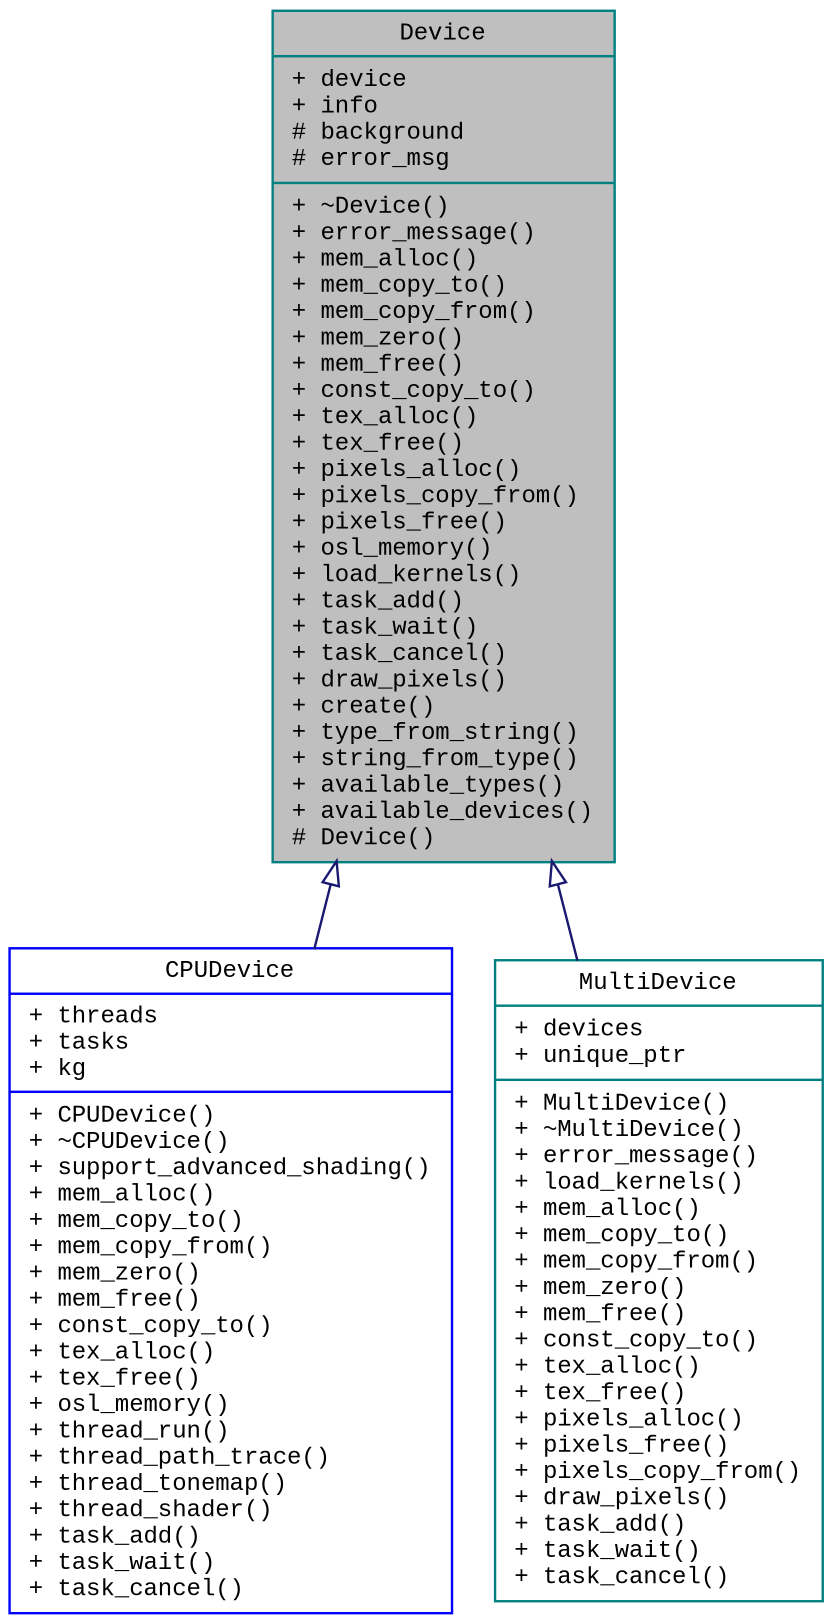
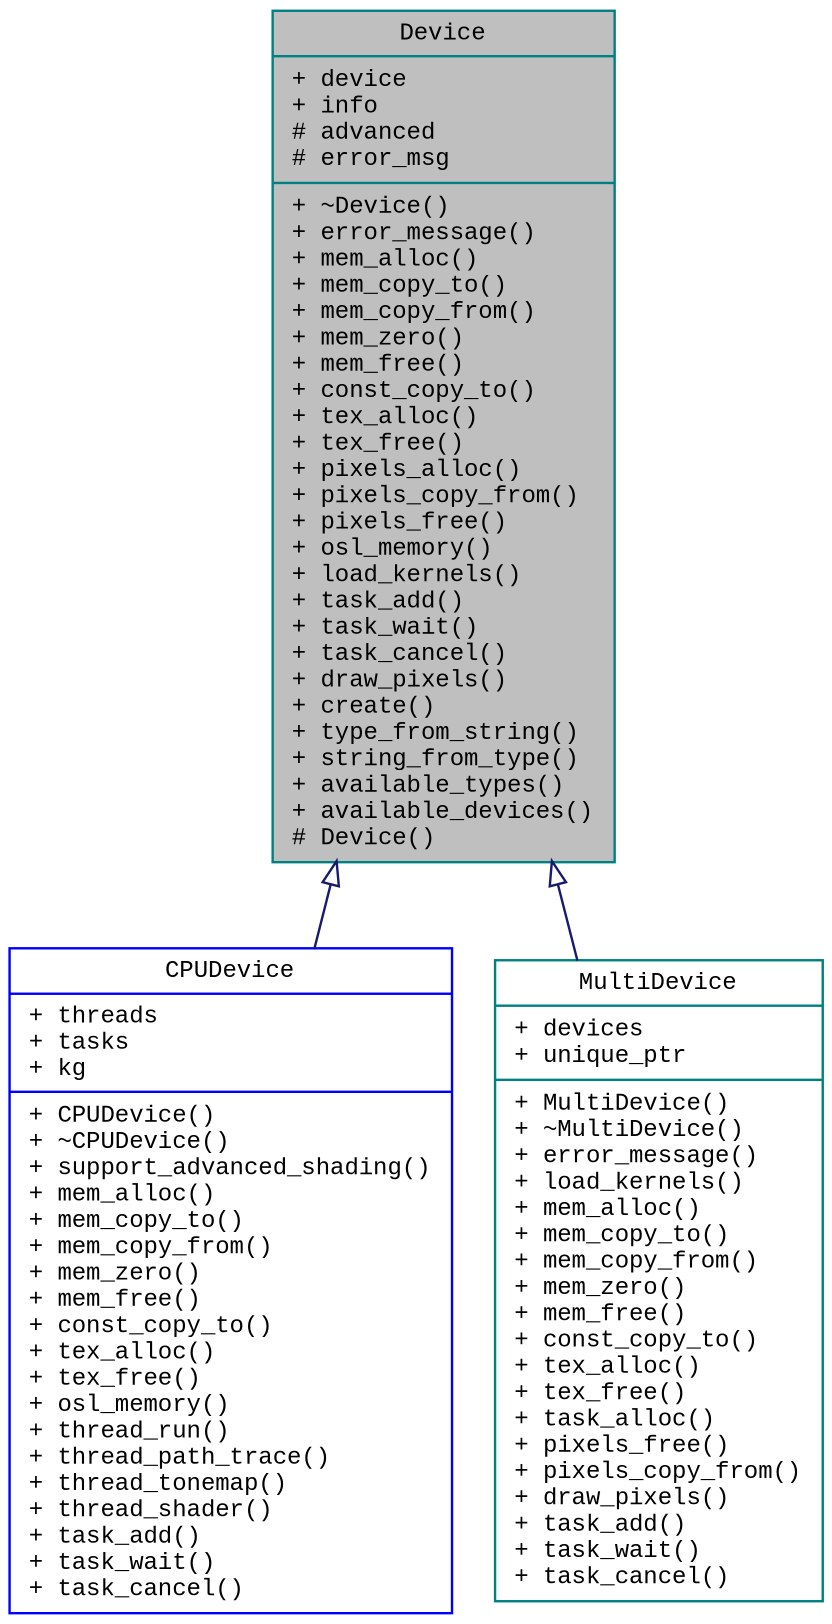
(379, 132) -> (365, 132)
(630, 1418) -> (616, 1418)
